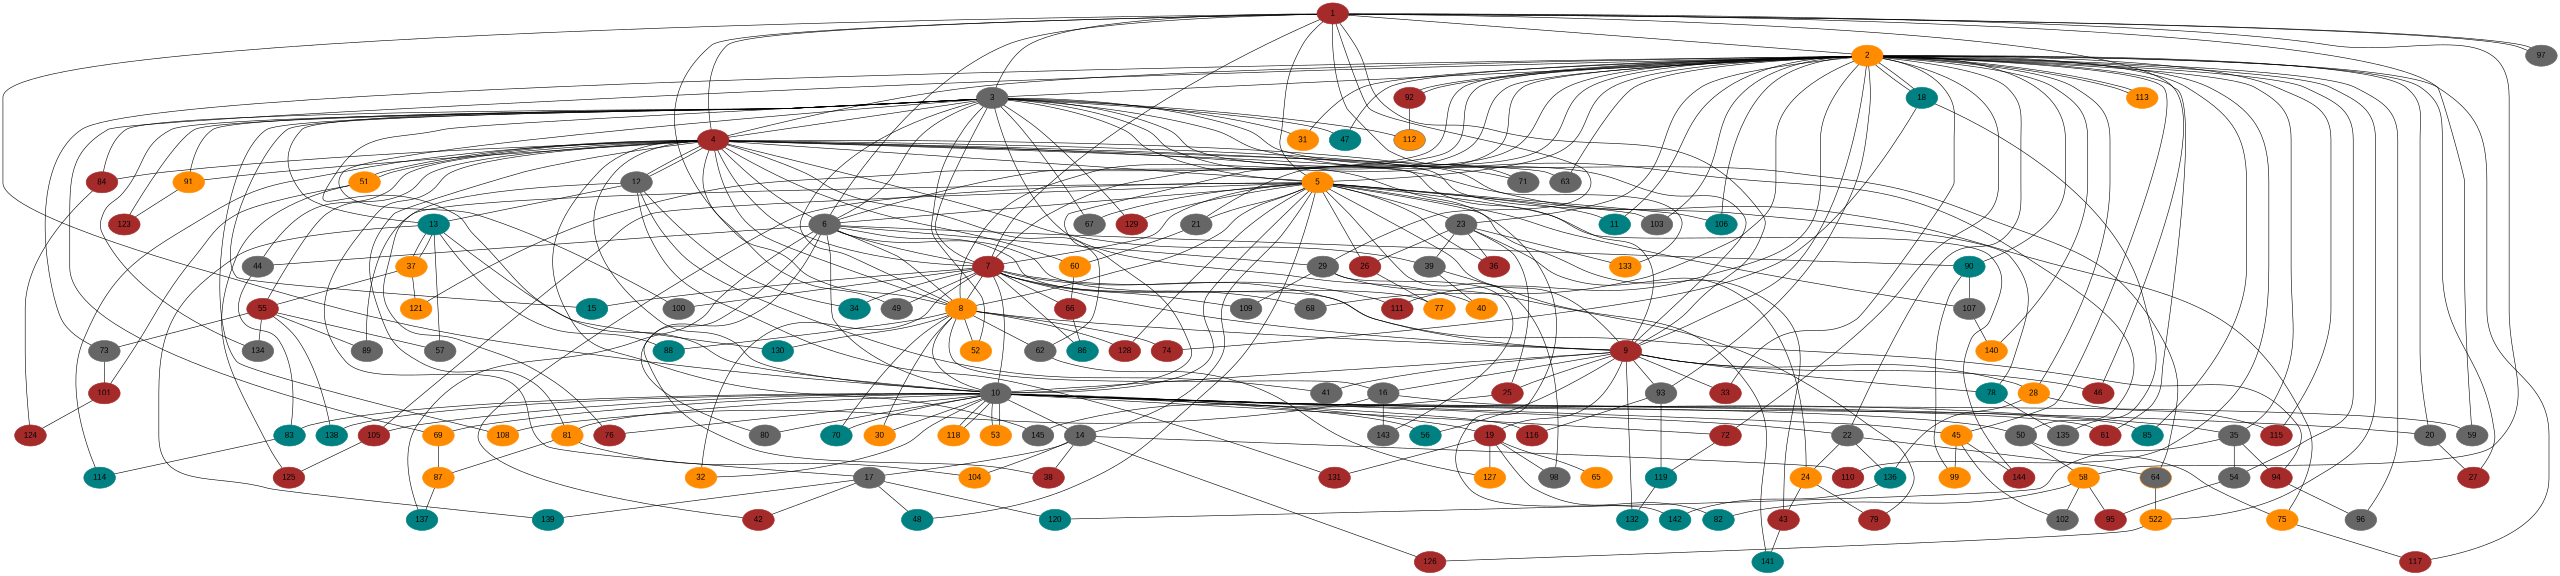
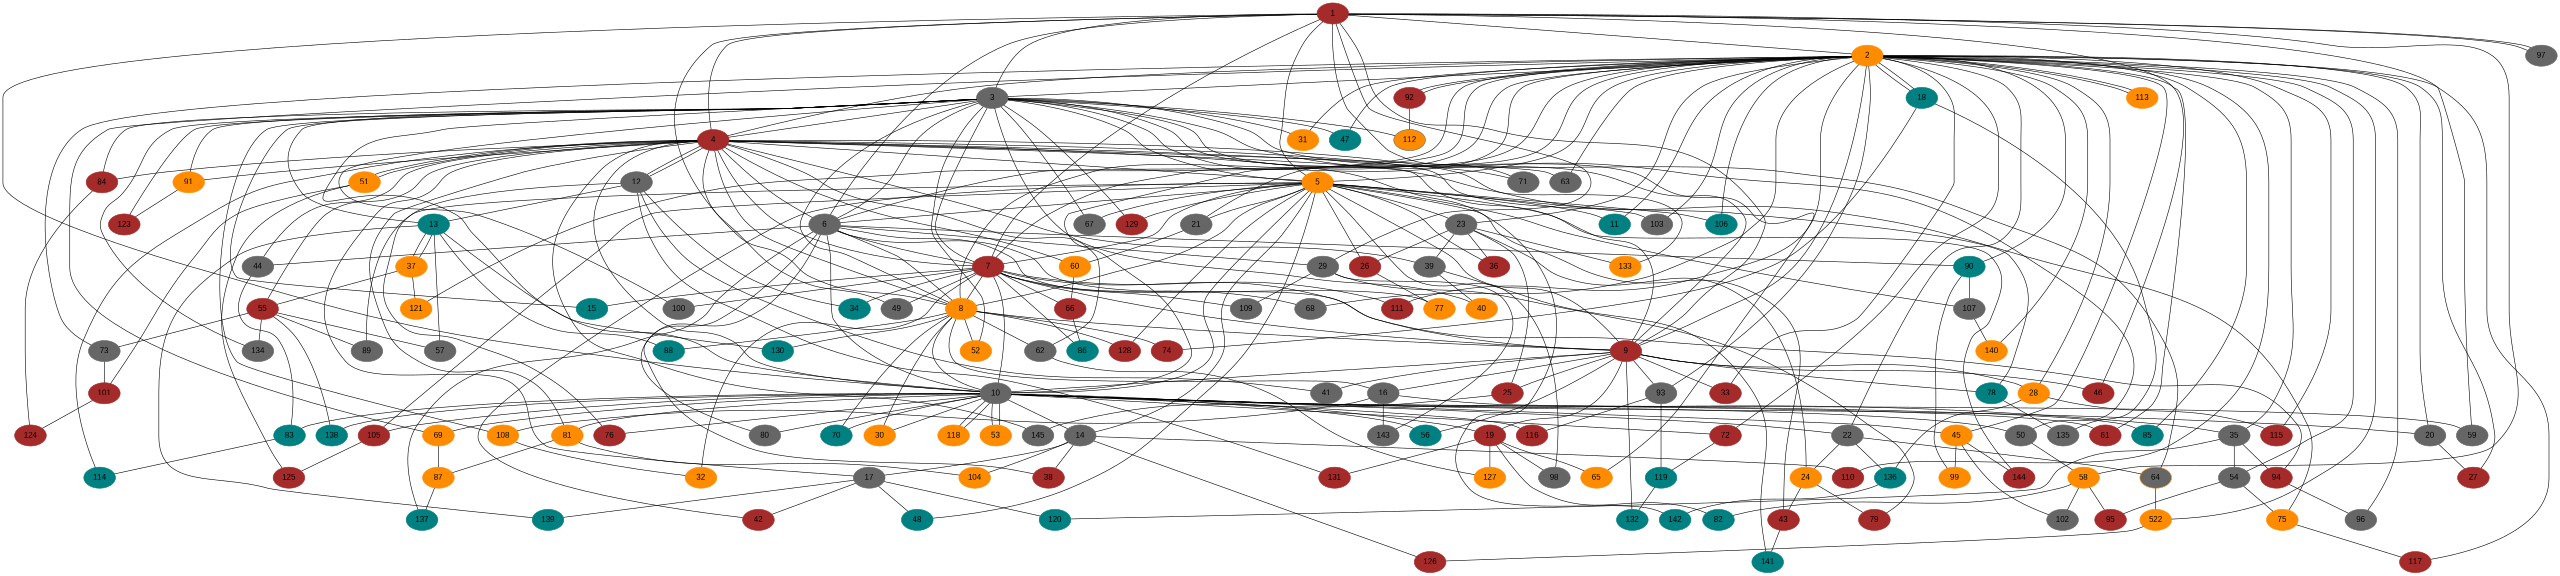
none -> (1635, 174)
(863, 458) -> (600, 463)
(2156, 461) -> (2258, 499)
